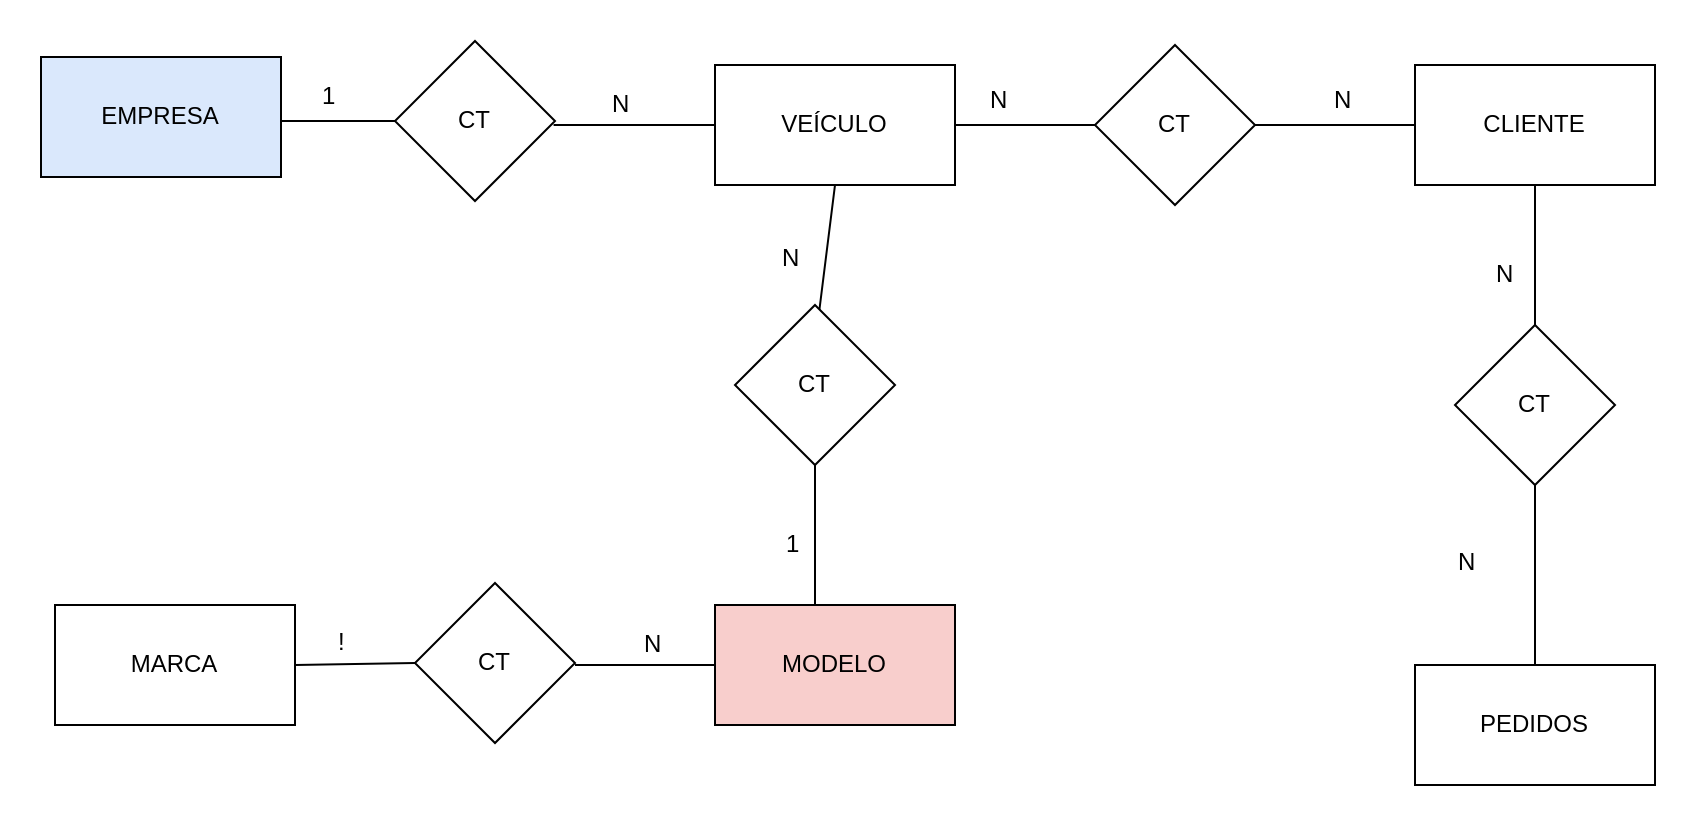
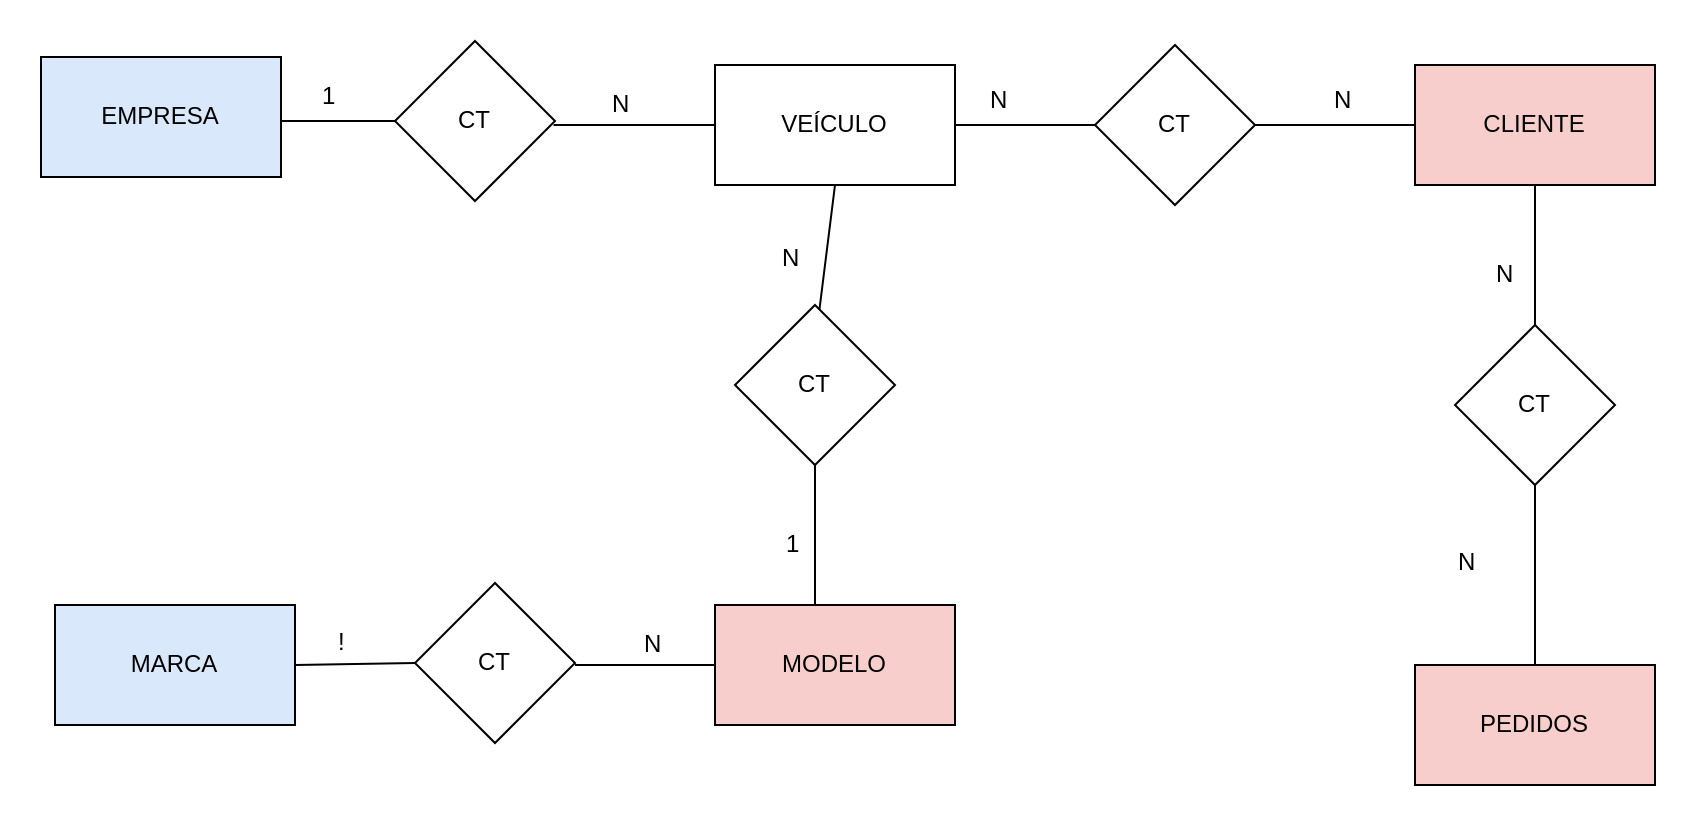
(1535, 125) -> (1535, 125)
(175, 665) -> (175, 665)
(1535, 725) -> (1535, 725)
